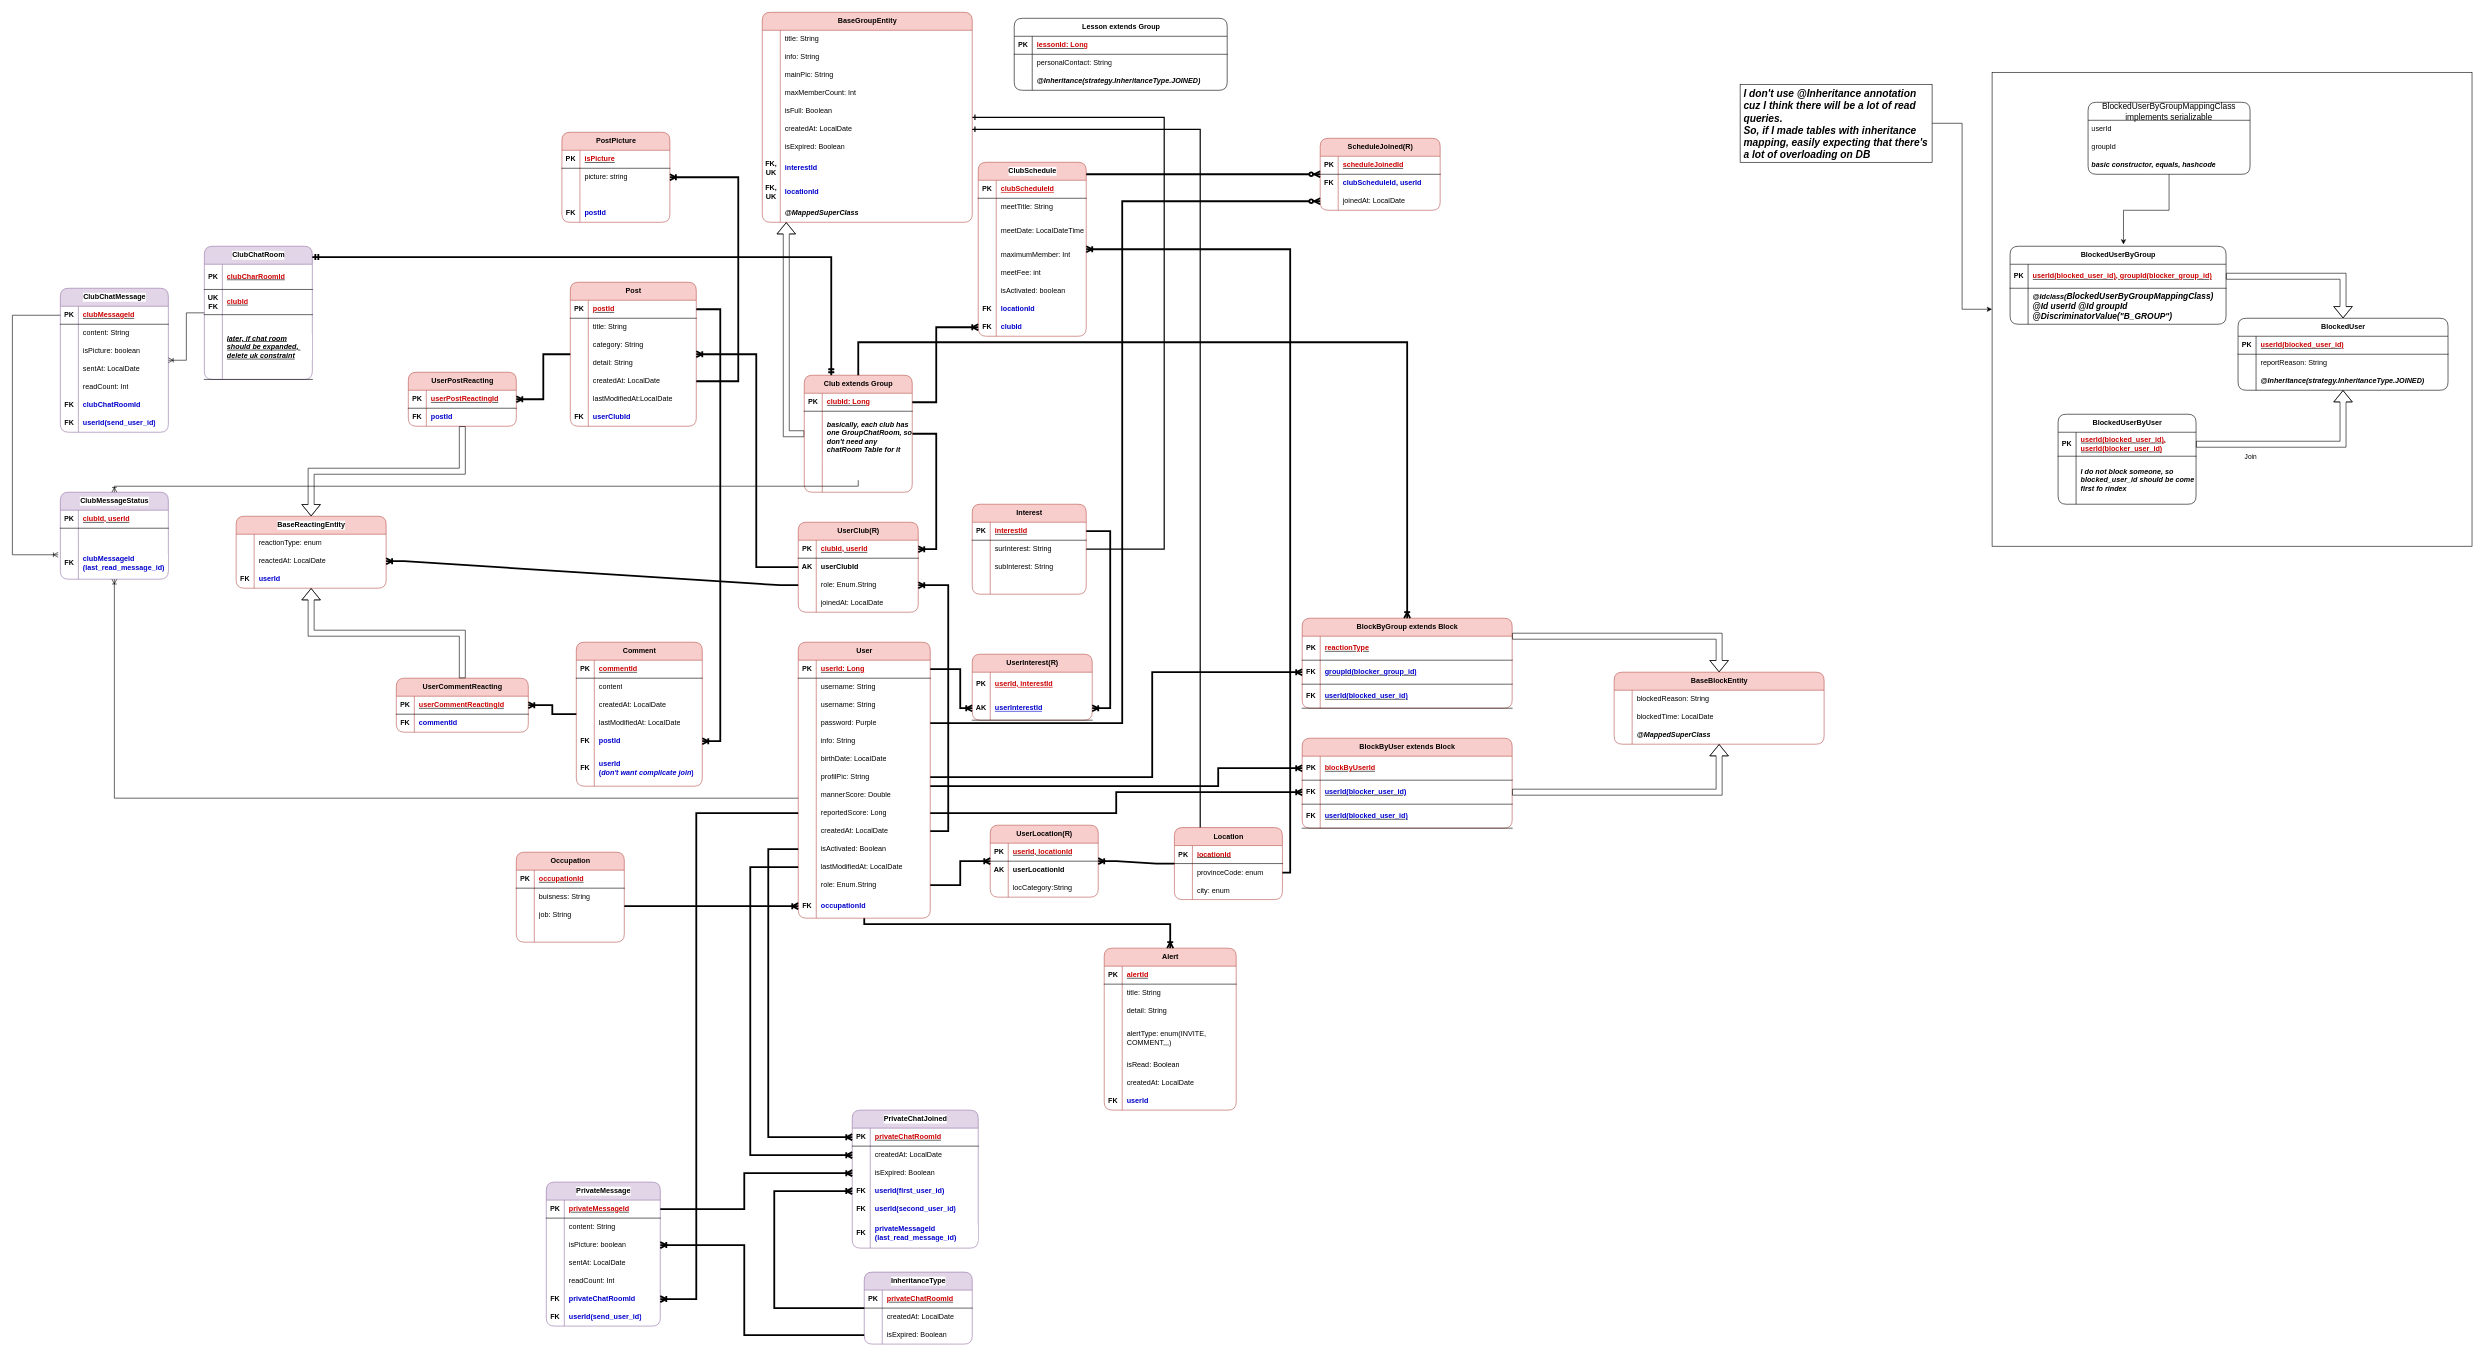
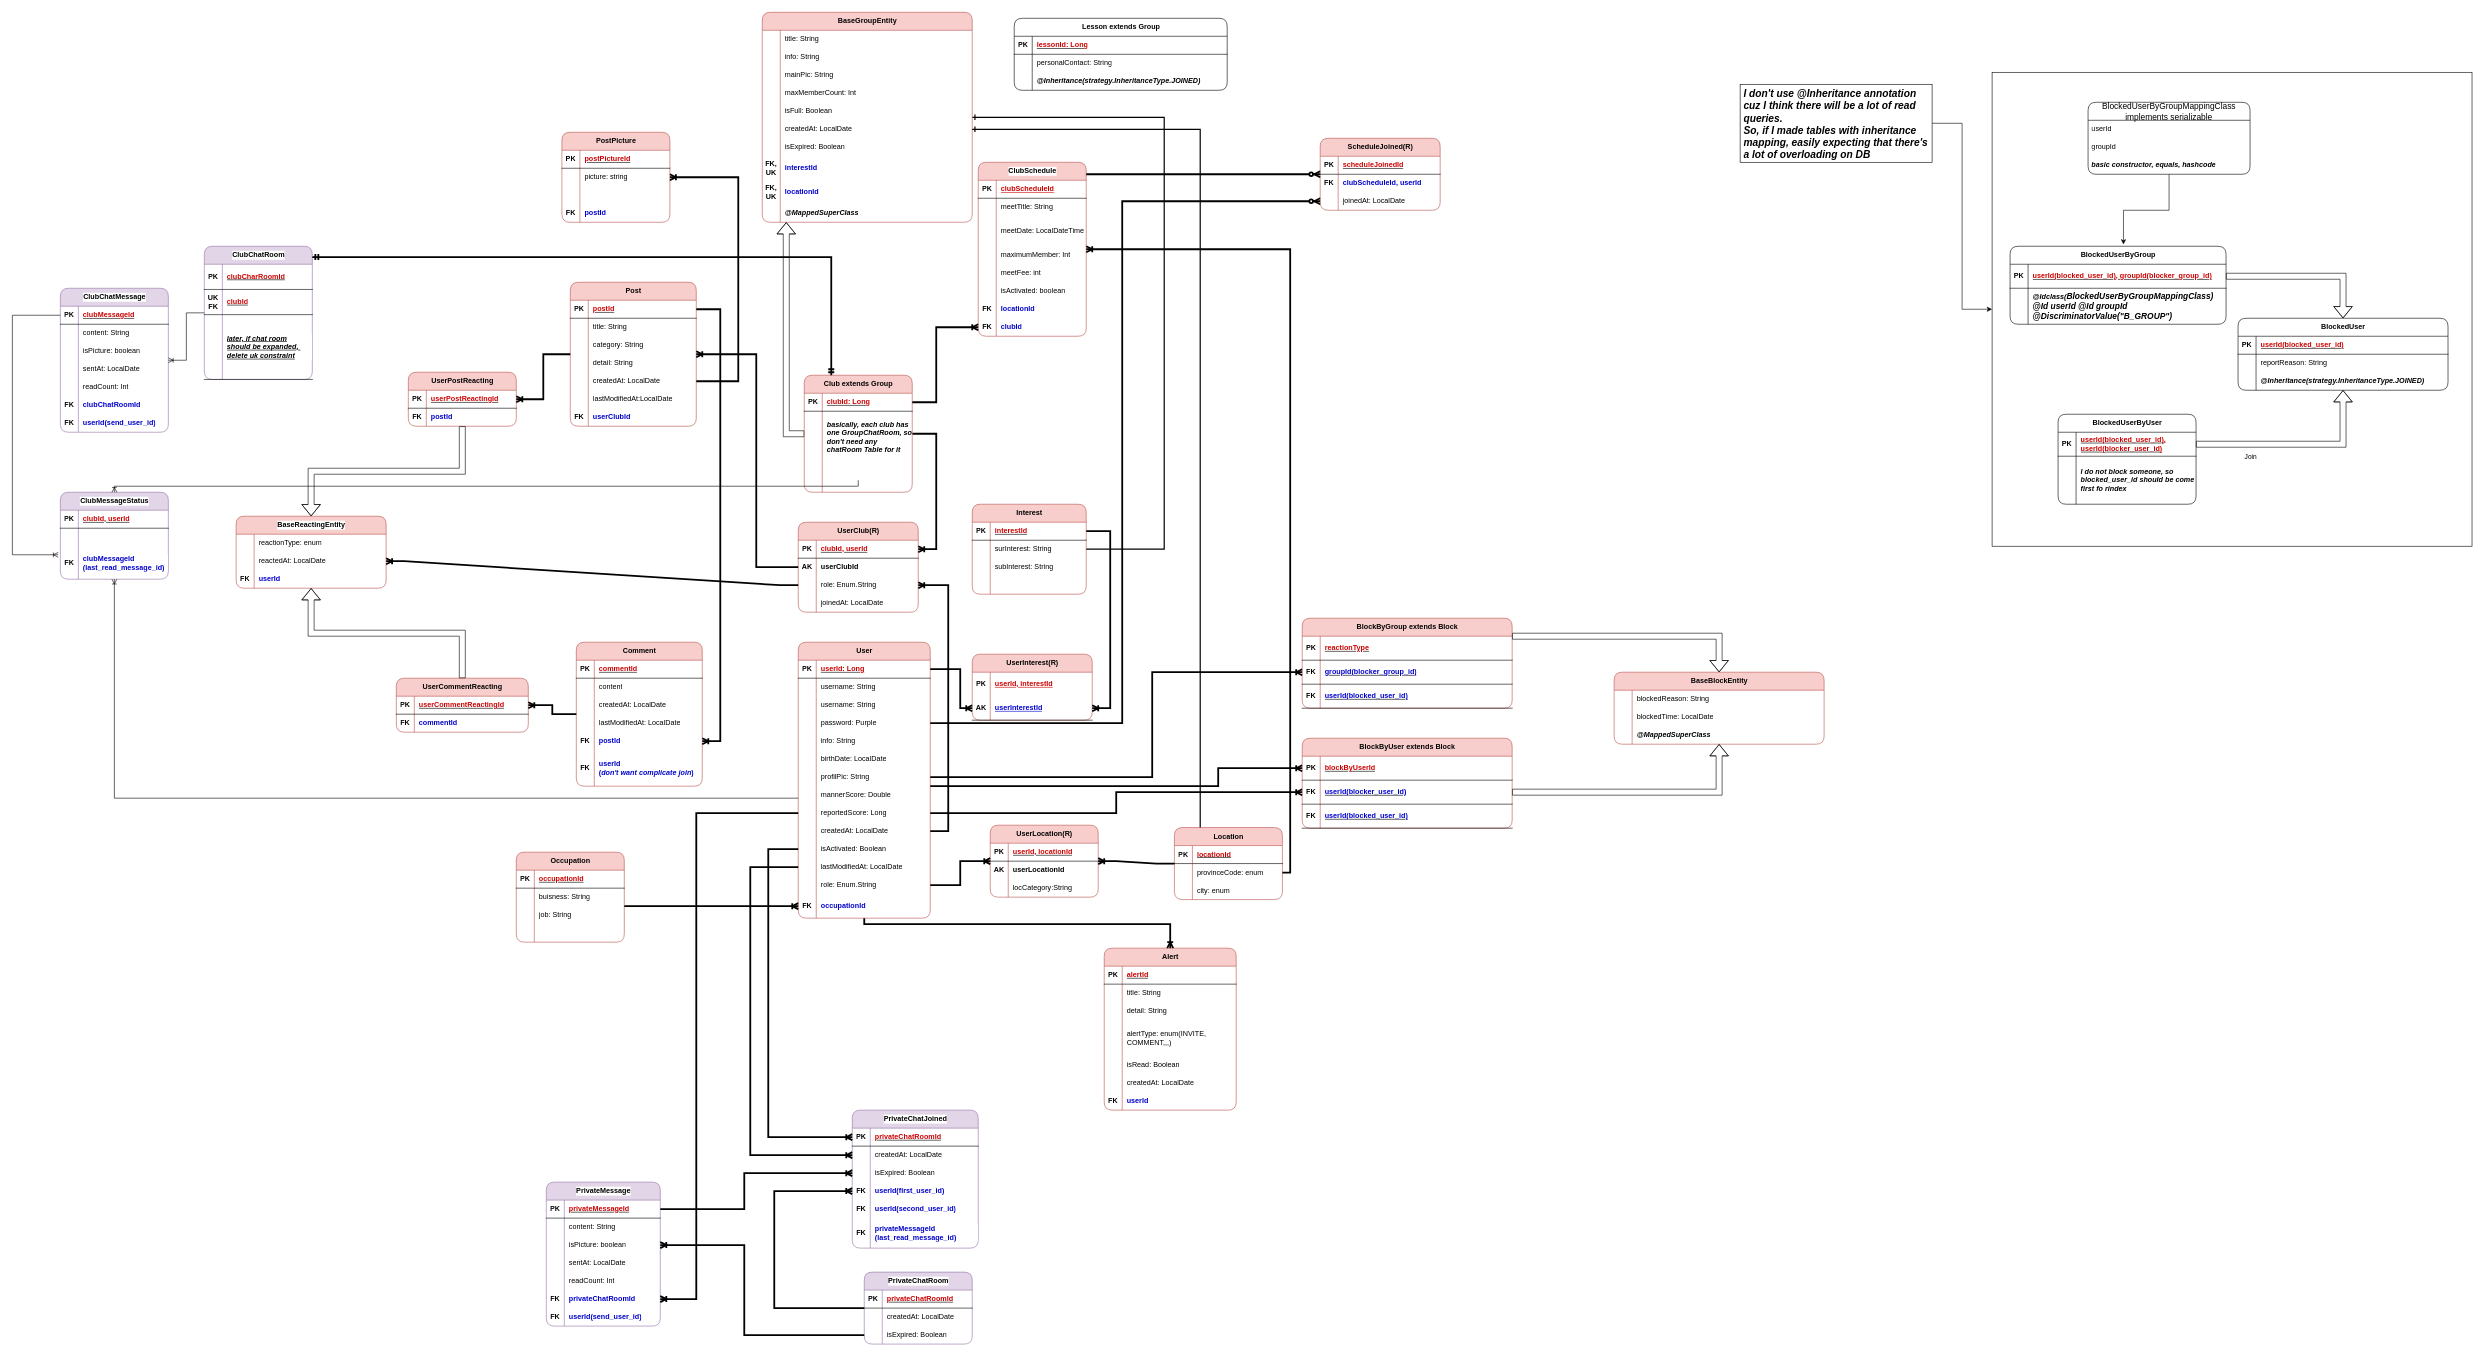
(601, 159) -> (610, 159)
(1254, 342) -> none
(919, 1281) -> (919, 1281)
